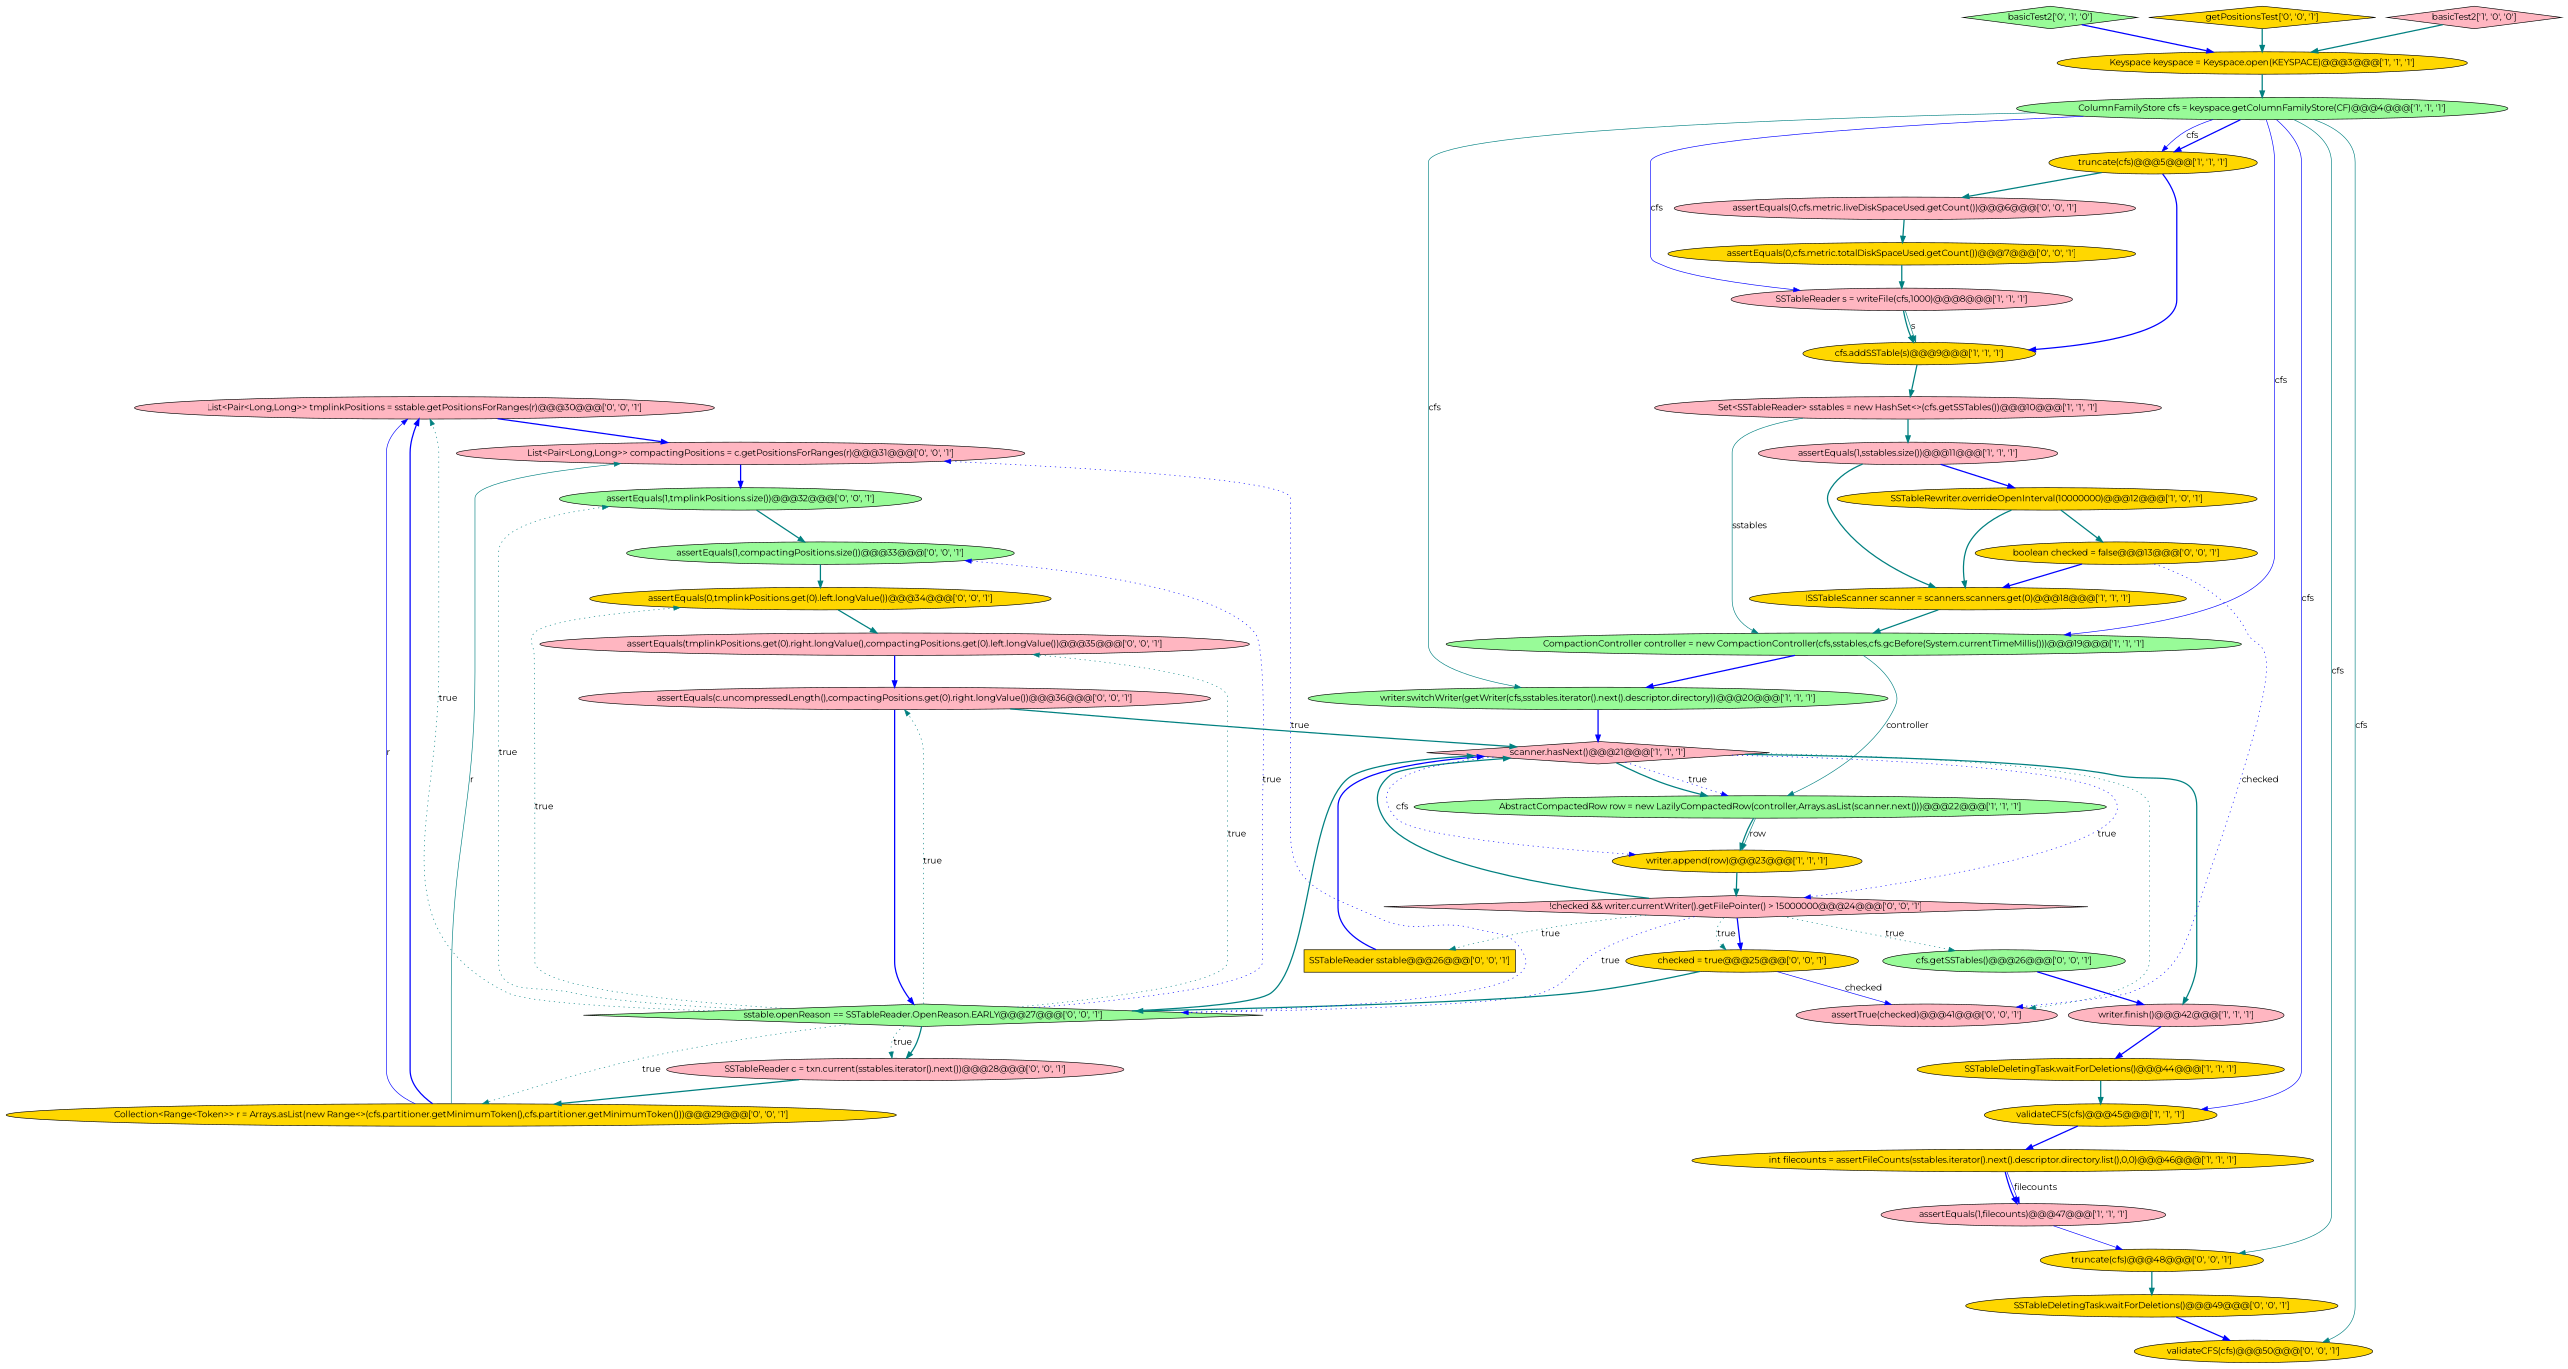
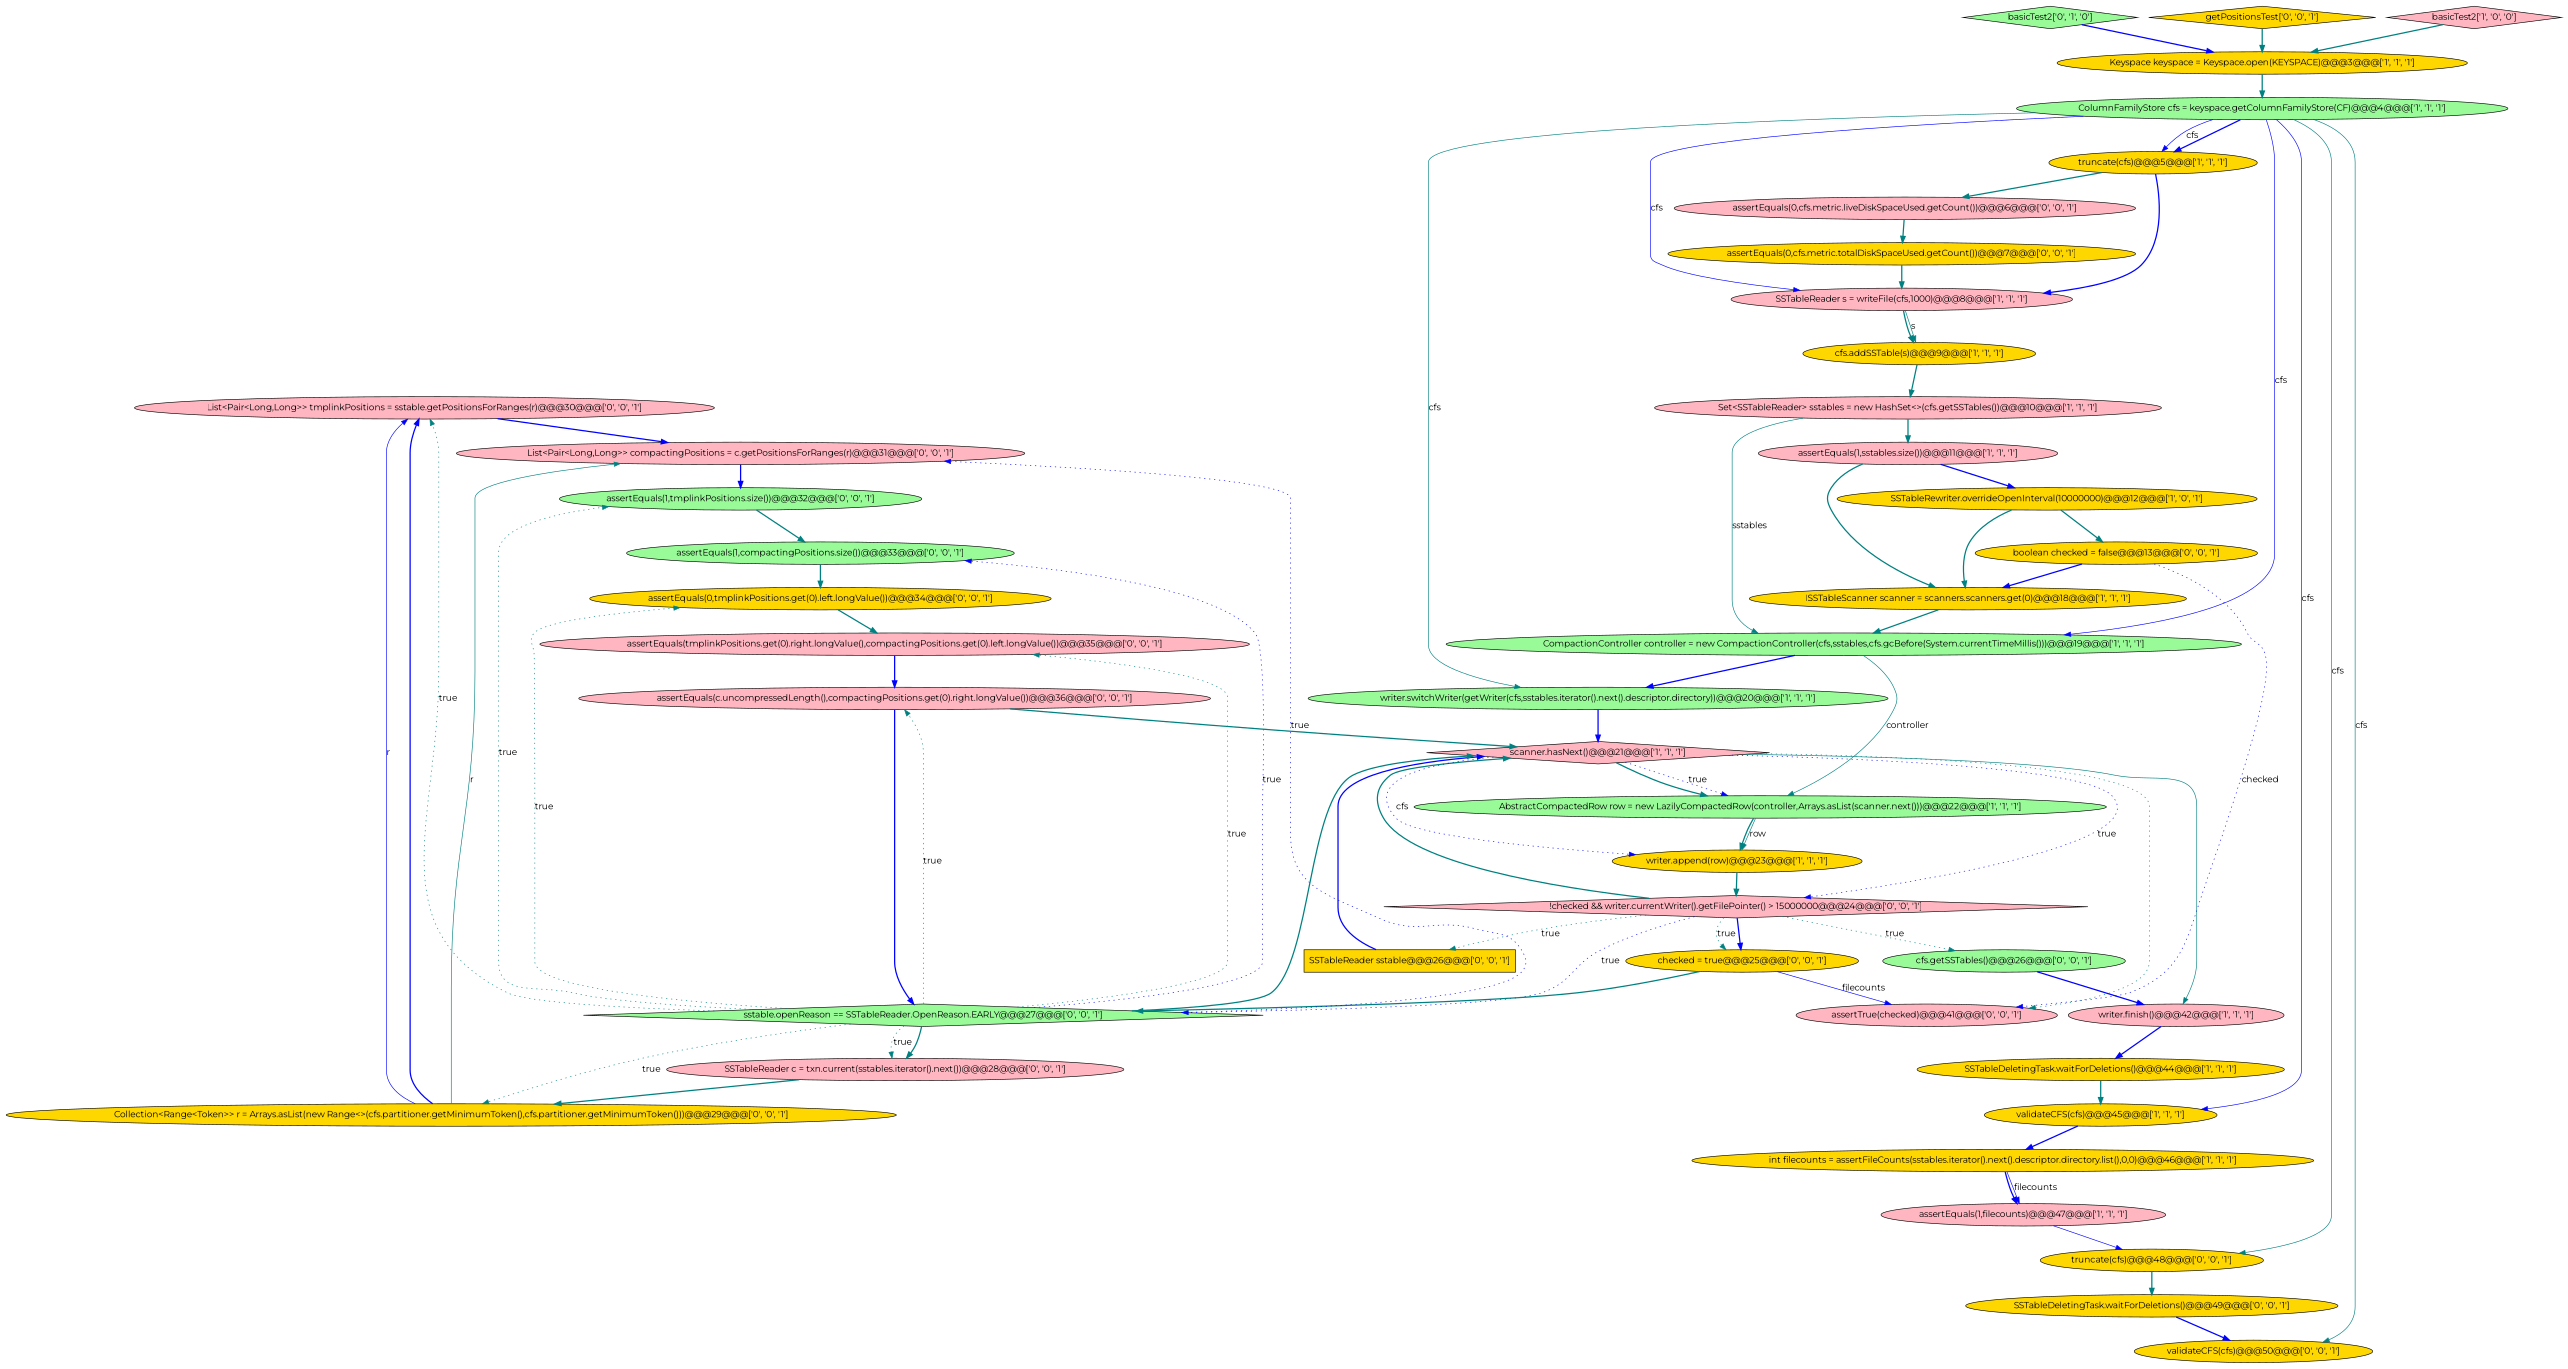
(2172, 313) -> (2141, 265)
(2076, 769) -> (2076, 769)
(1864, 988) -> (1864, 988)
